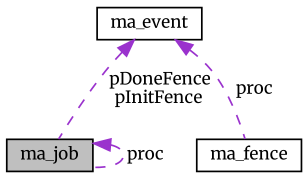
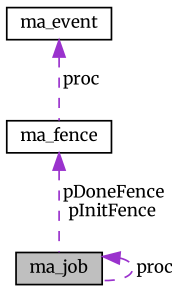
(88, 94) -> (59, 211)
